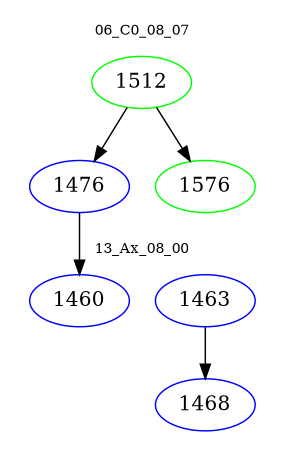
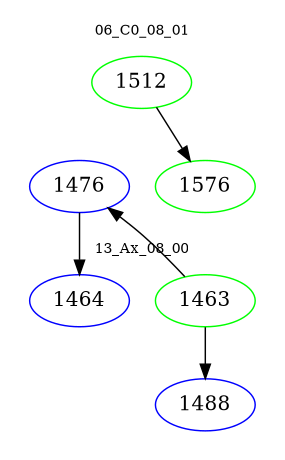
(142, 31) -> (142, 31)
(115, 128) -> (154, 245)
(80, 301) -> (80, 301)
(205, 301) -> (205, 301)
(205, 405) -> (205, 405)
